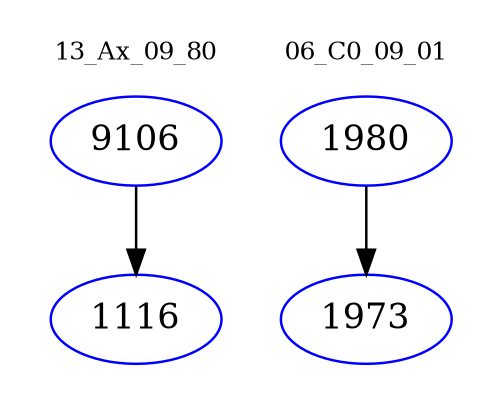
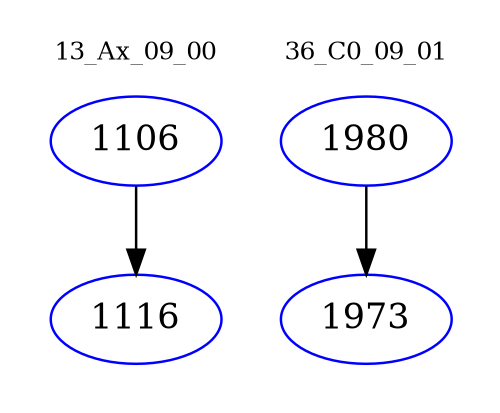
(136, 53) -> (136, 53)
(366, 53) -> (366, 53)
(136, 141) -> (136, 141)
